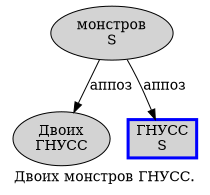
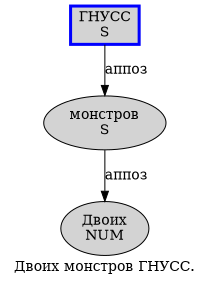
(140, 84) -> (105, 65)
(62, 139) -> (105, 228)
